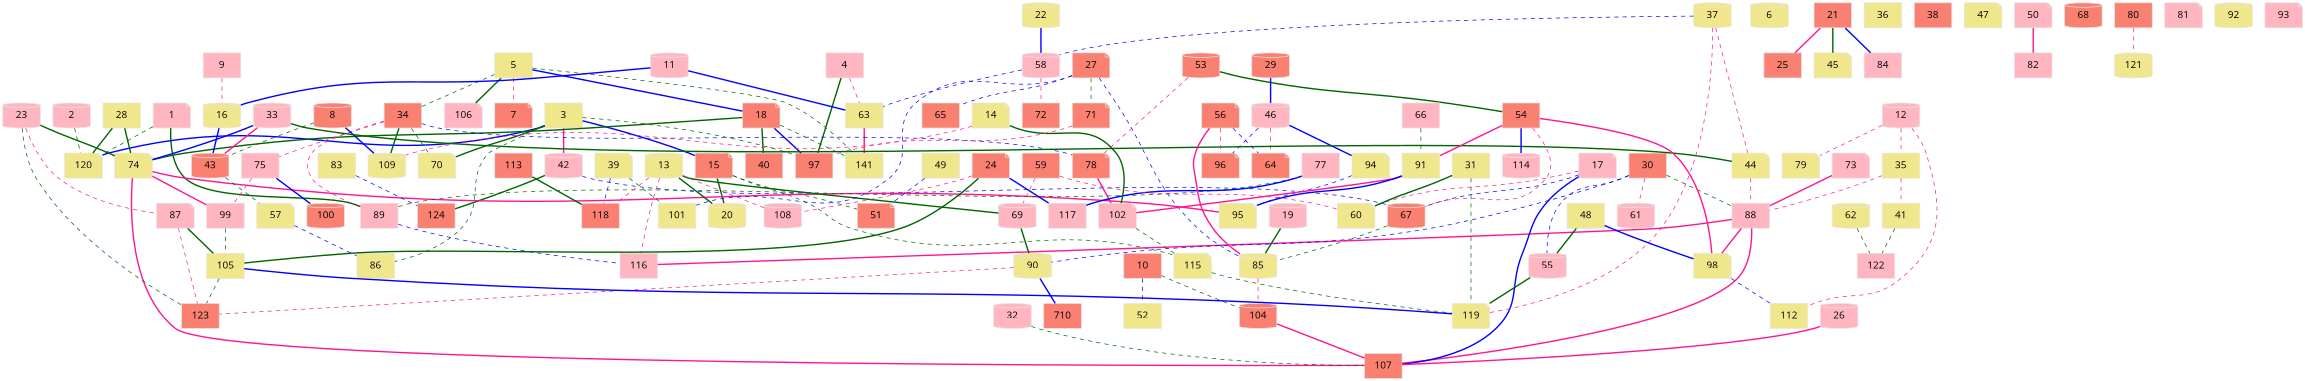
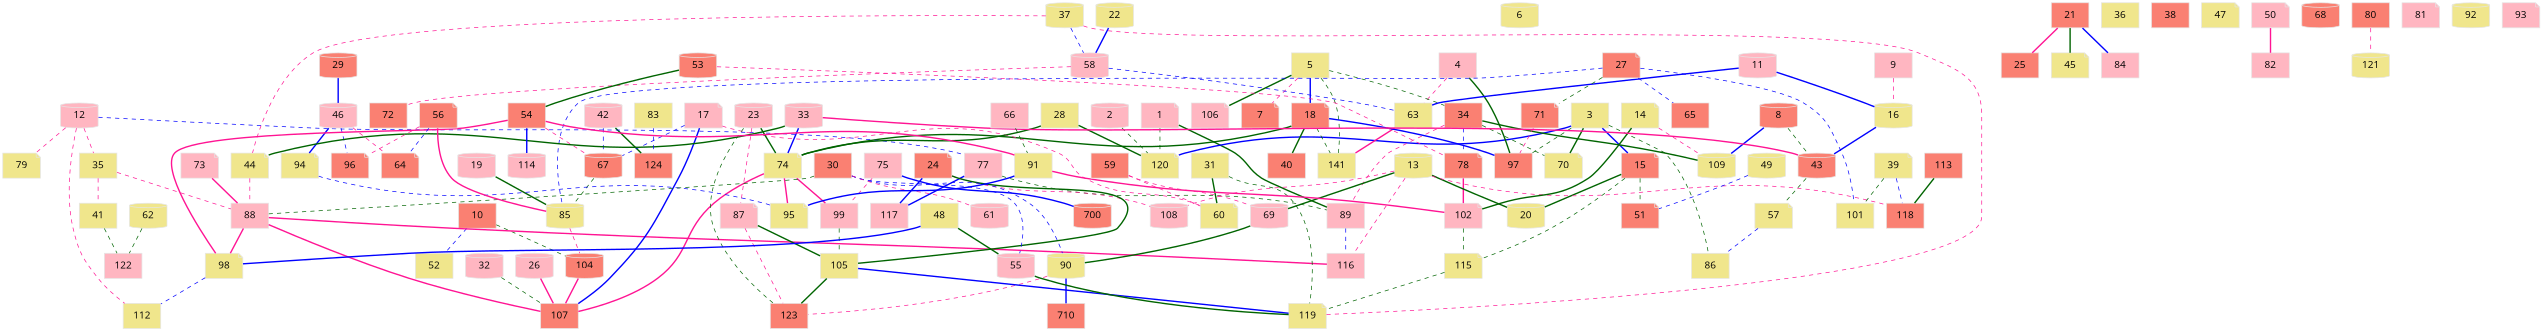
none -> (532, 130)
(564, 142) -> none
(313, 145) -> none
(941, 166) -> (1767, 166)
(326, 216) -> (1092, 216)
(213, 291) -> (814, 291)
